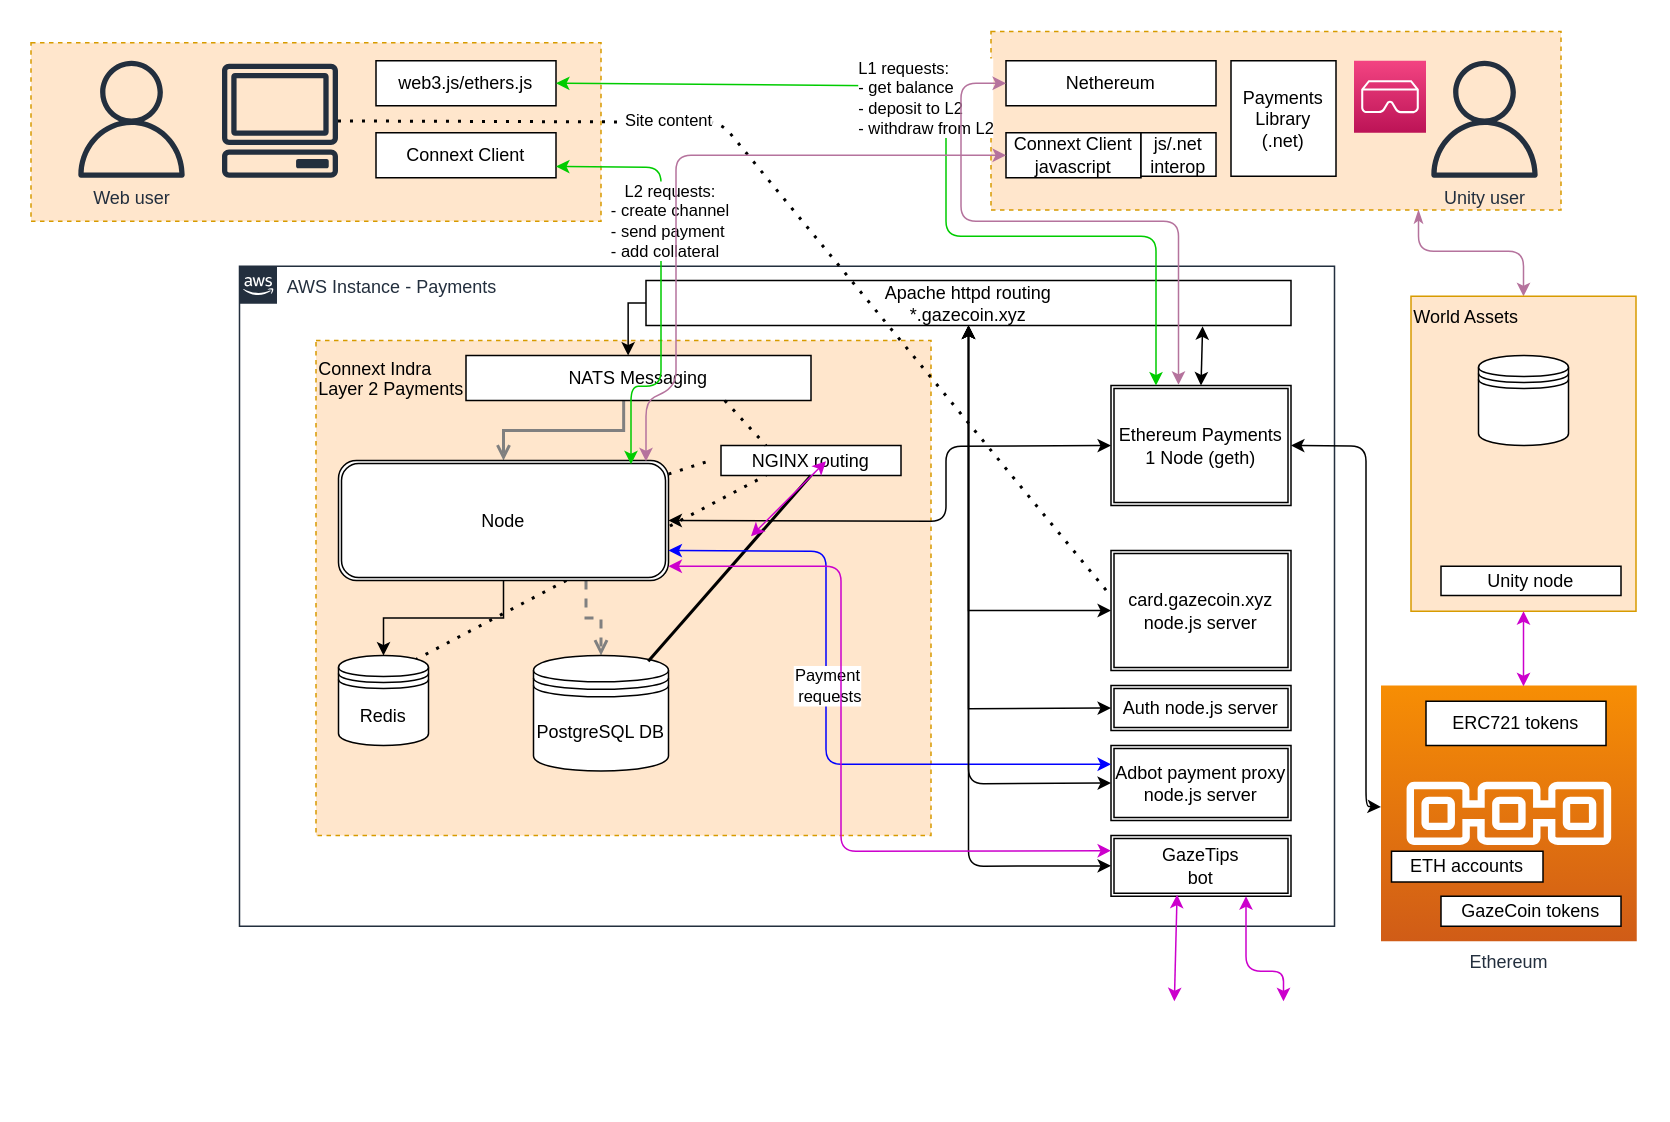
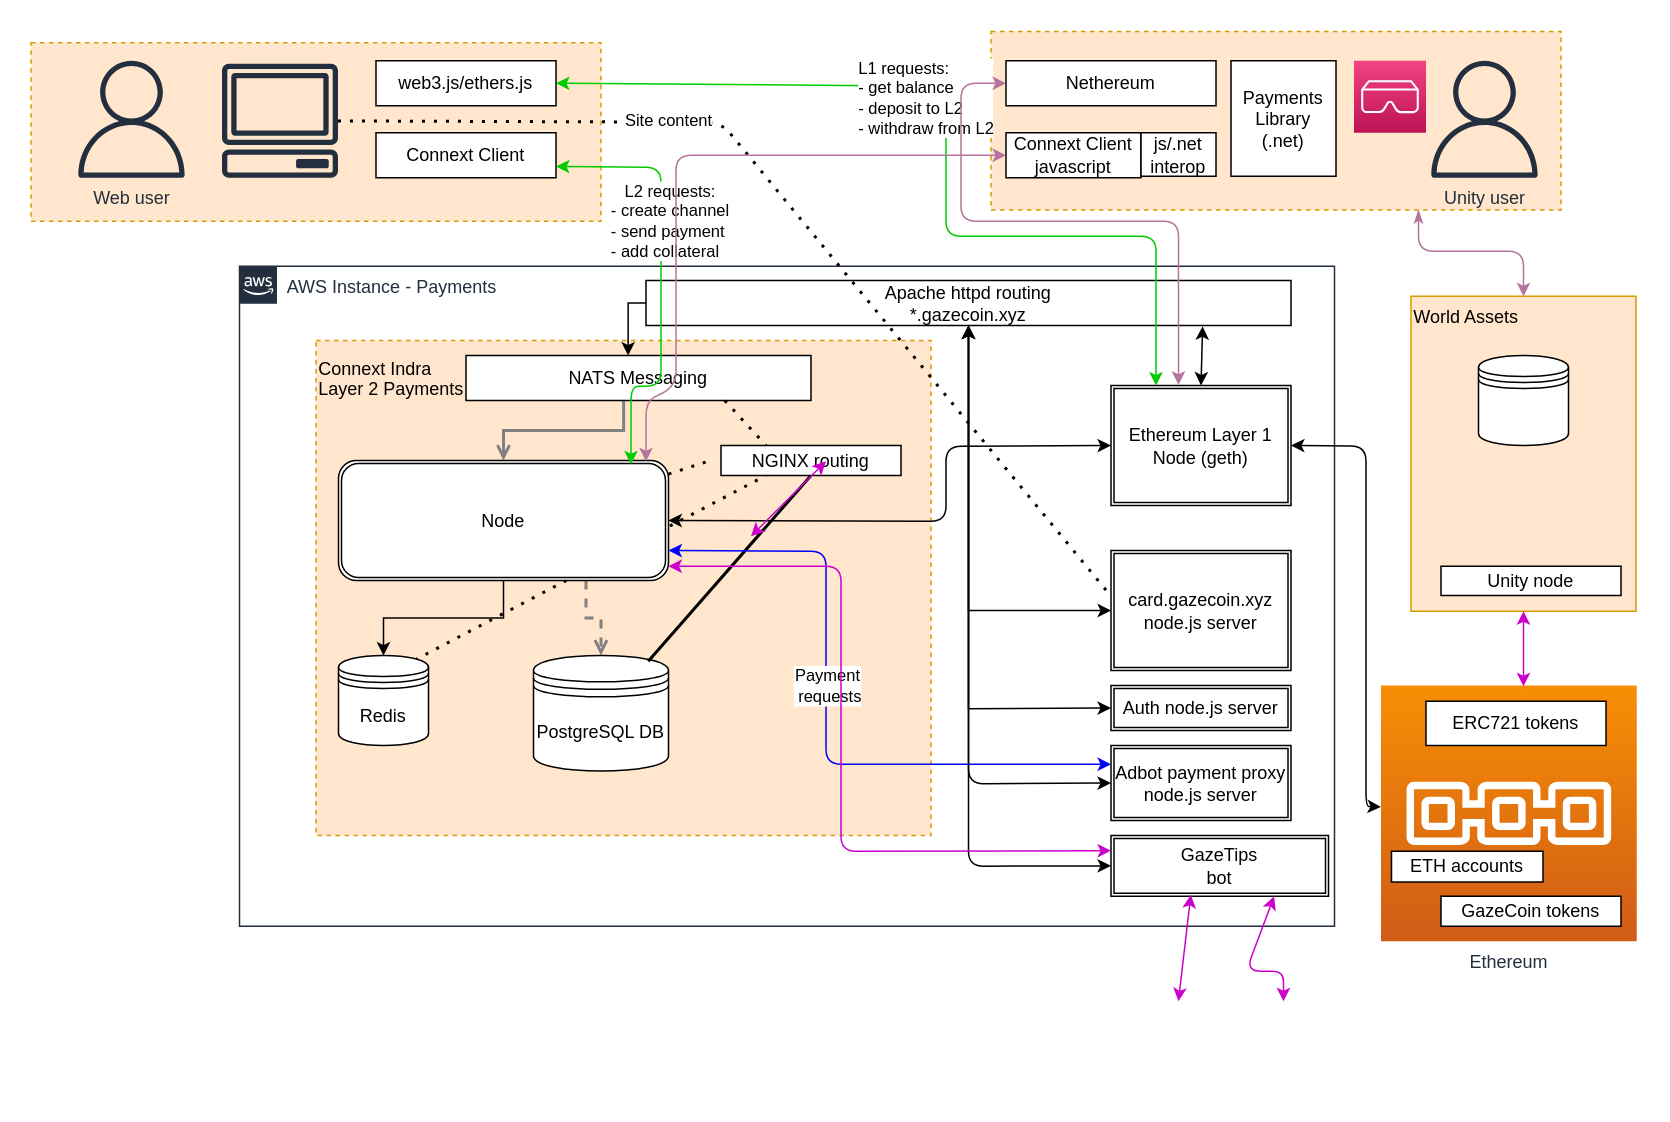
(1201, 446) -> (1201, 446)
(1201, 866) -> (1220, 866)
